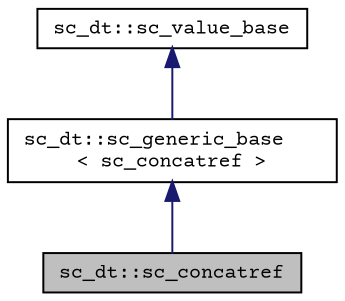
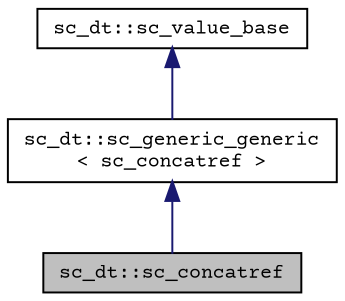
(172, 151) -> (172, 151)
